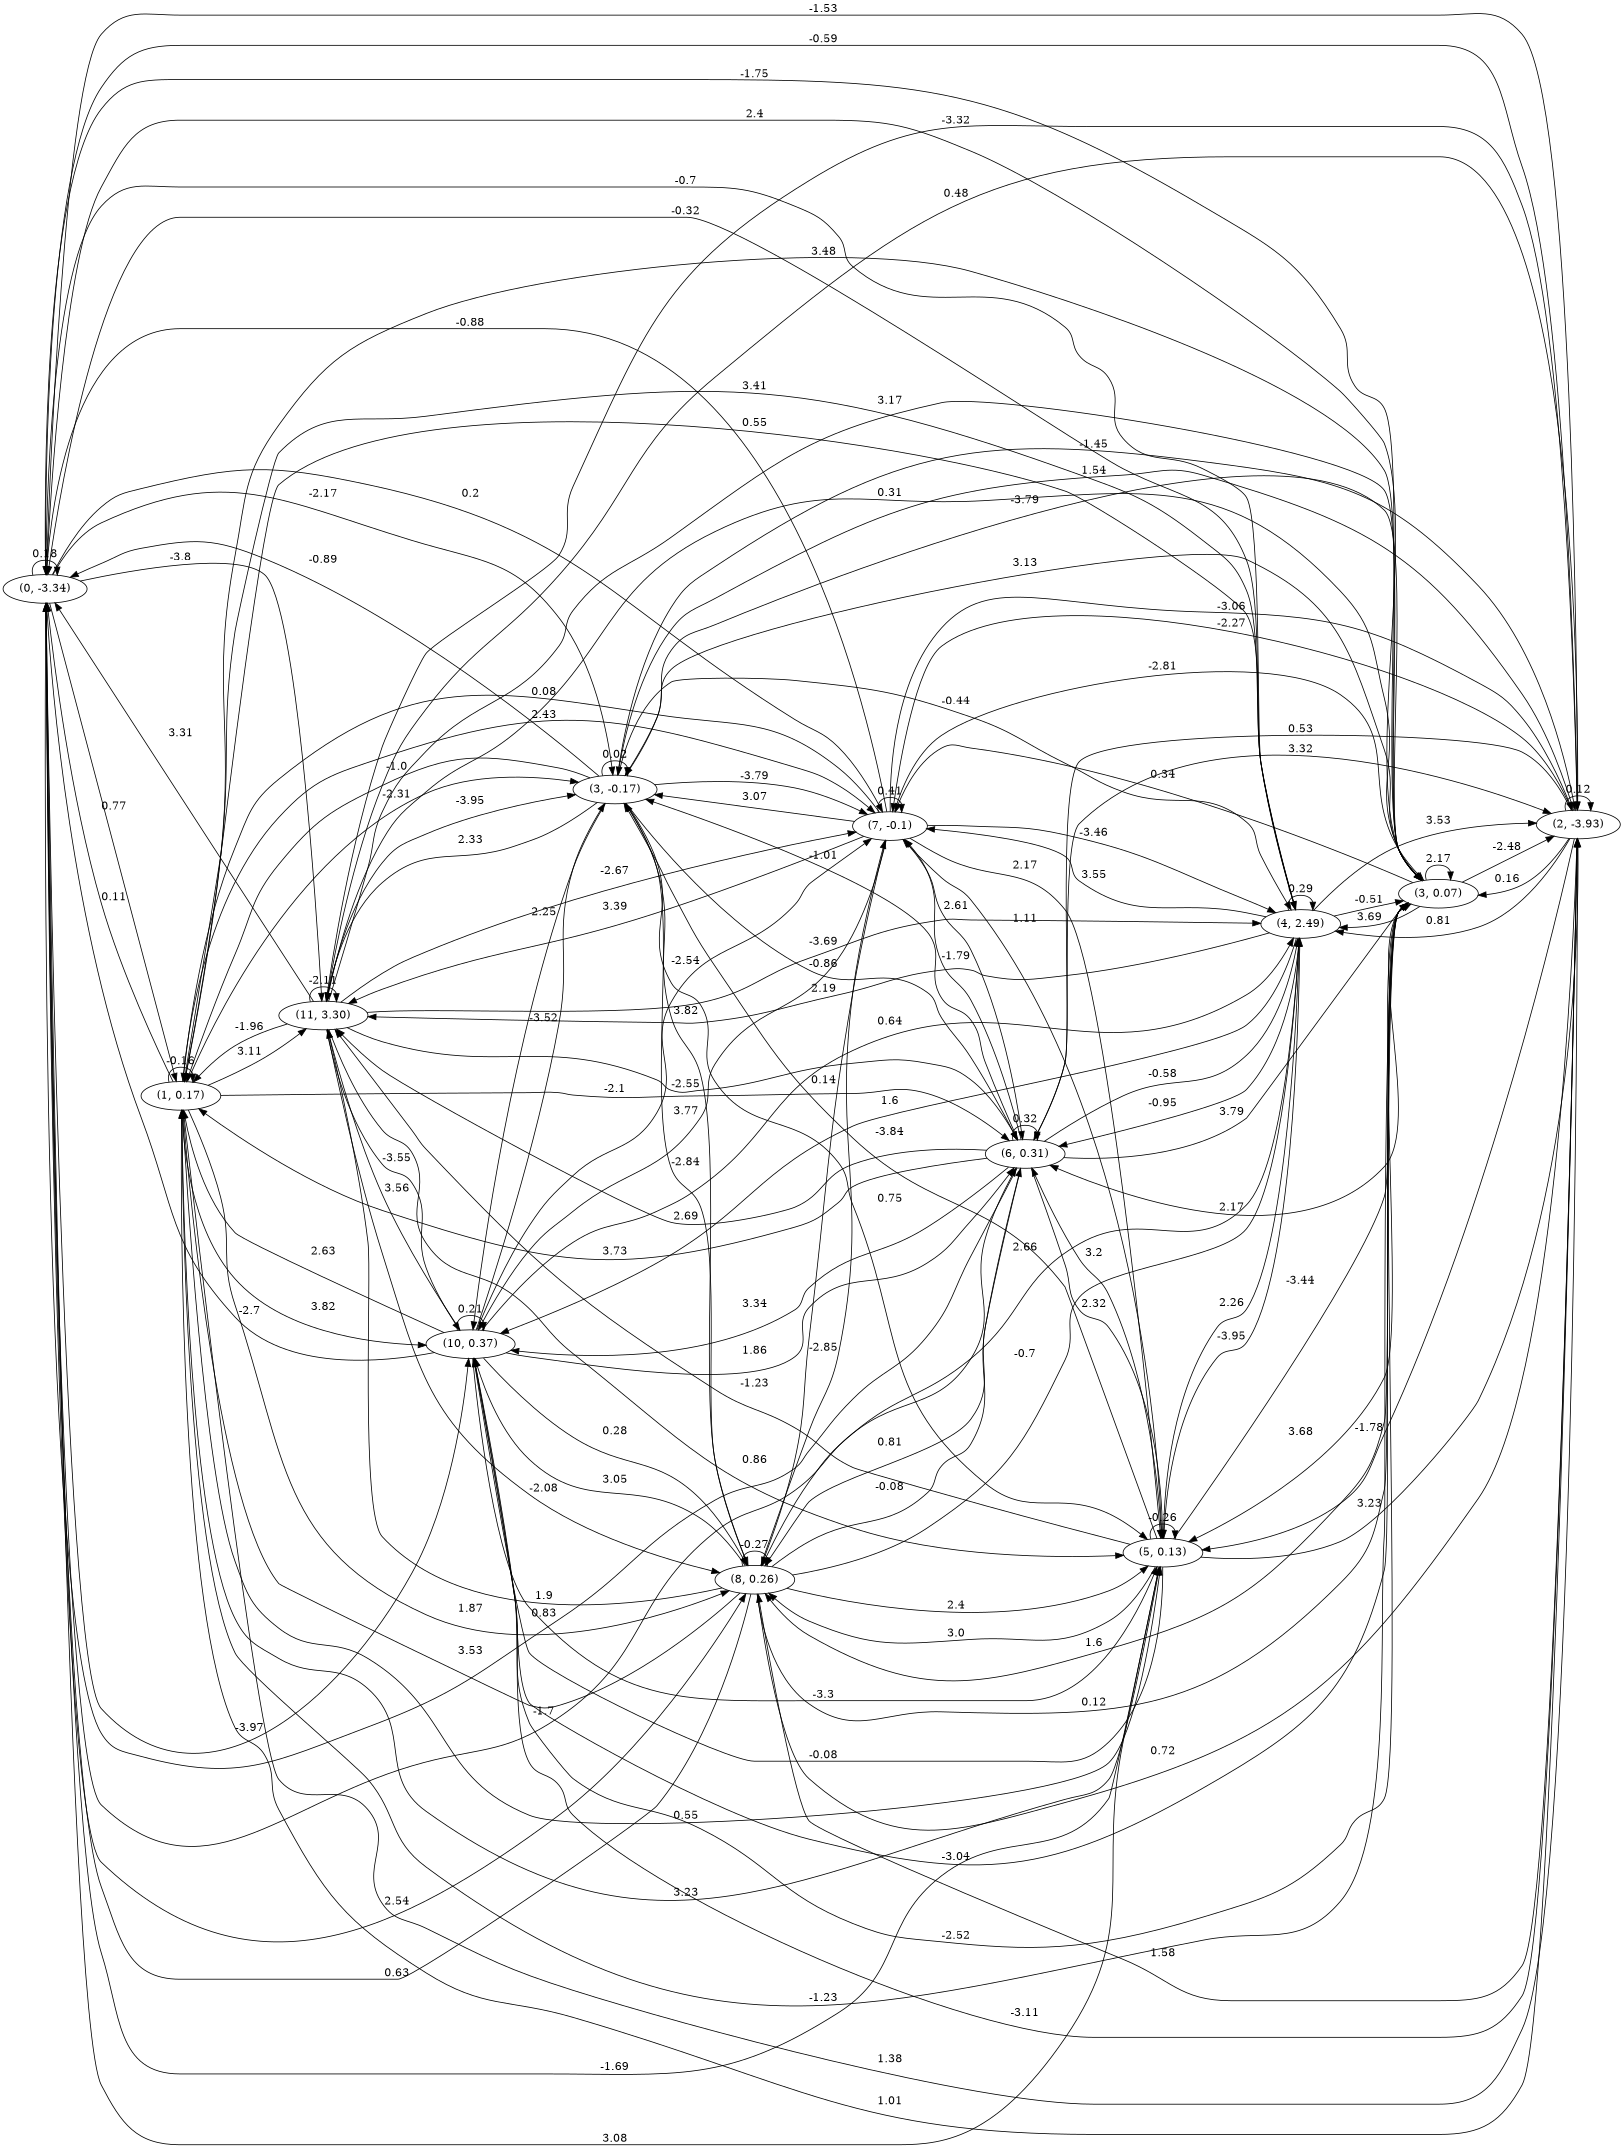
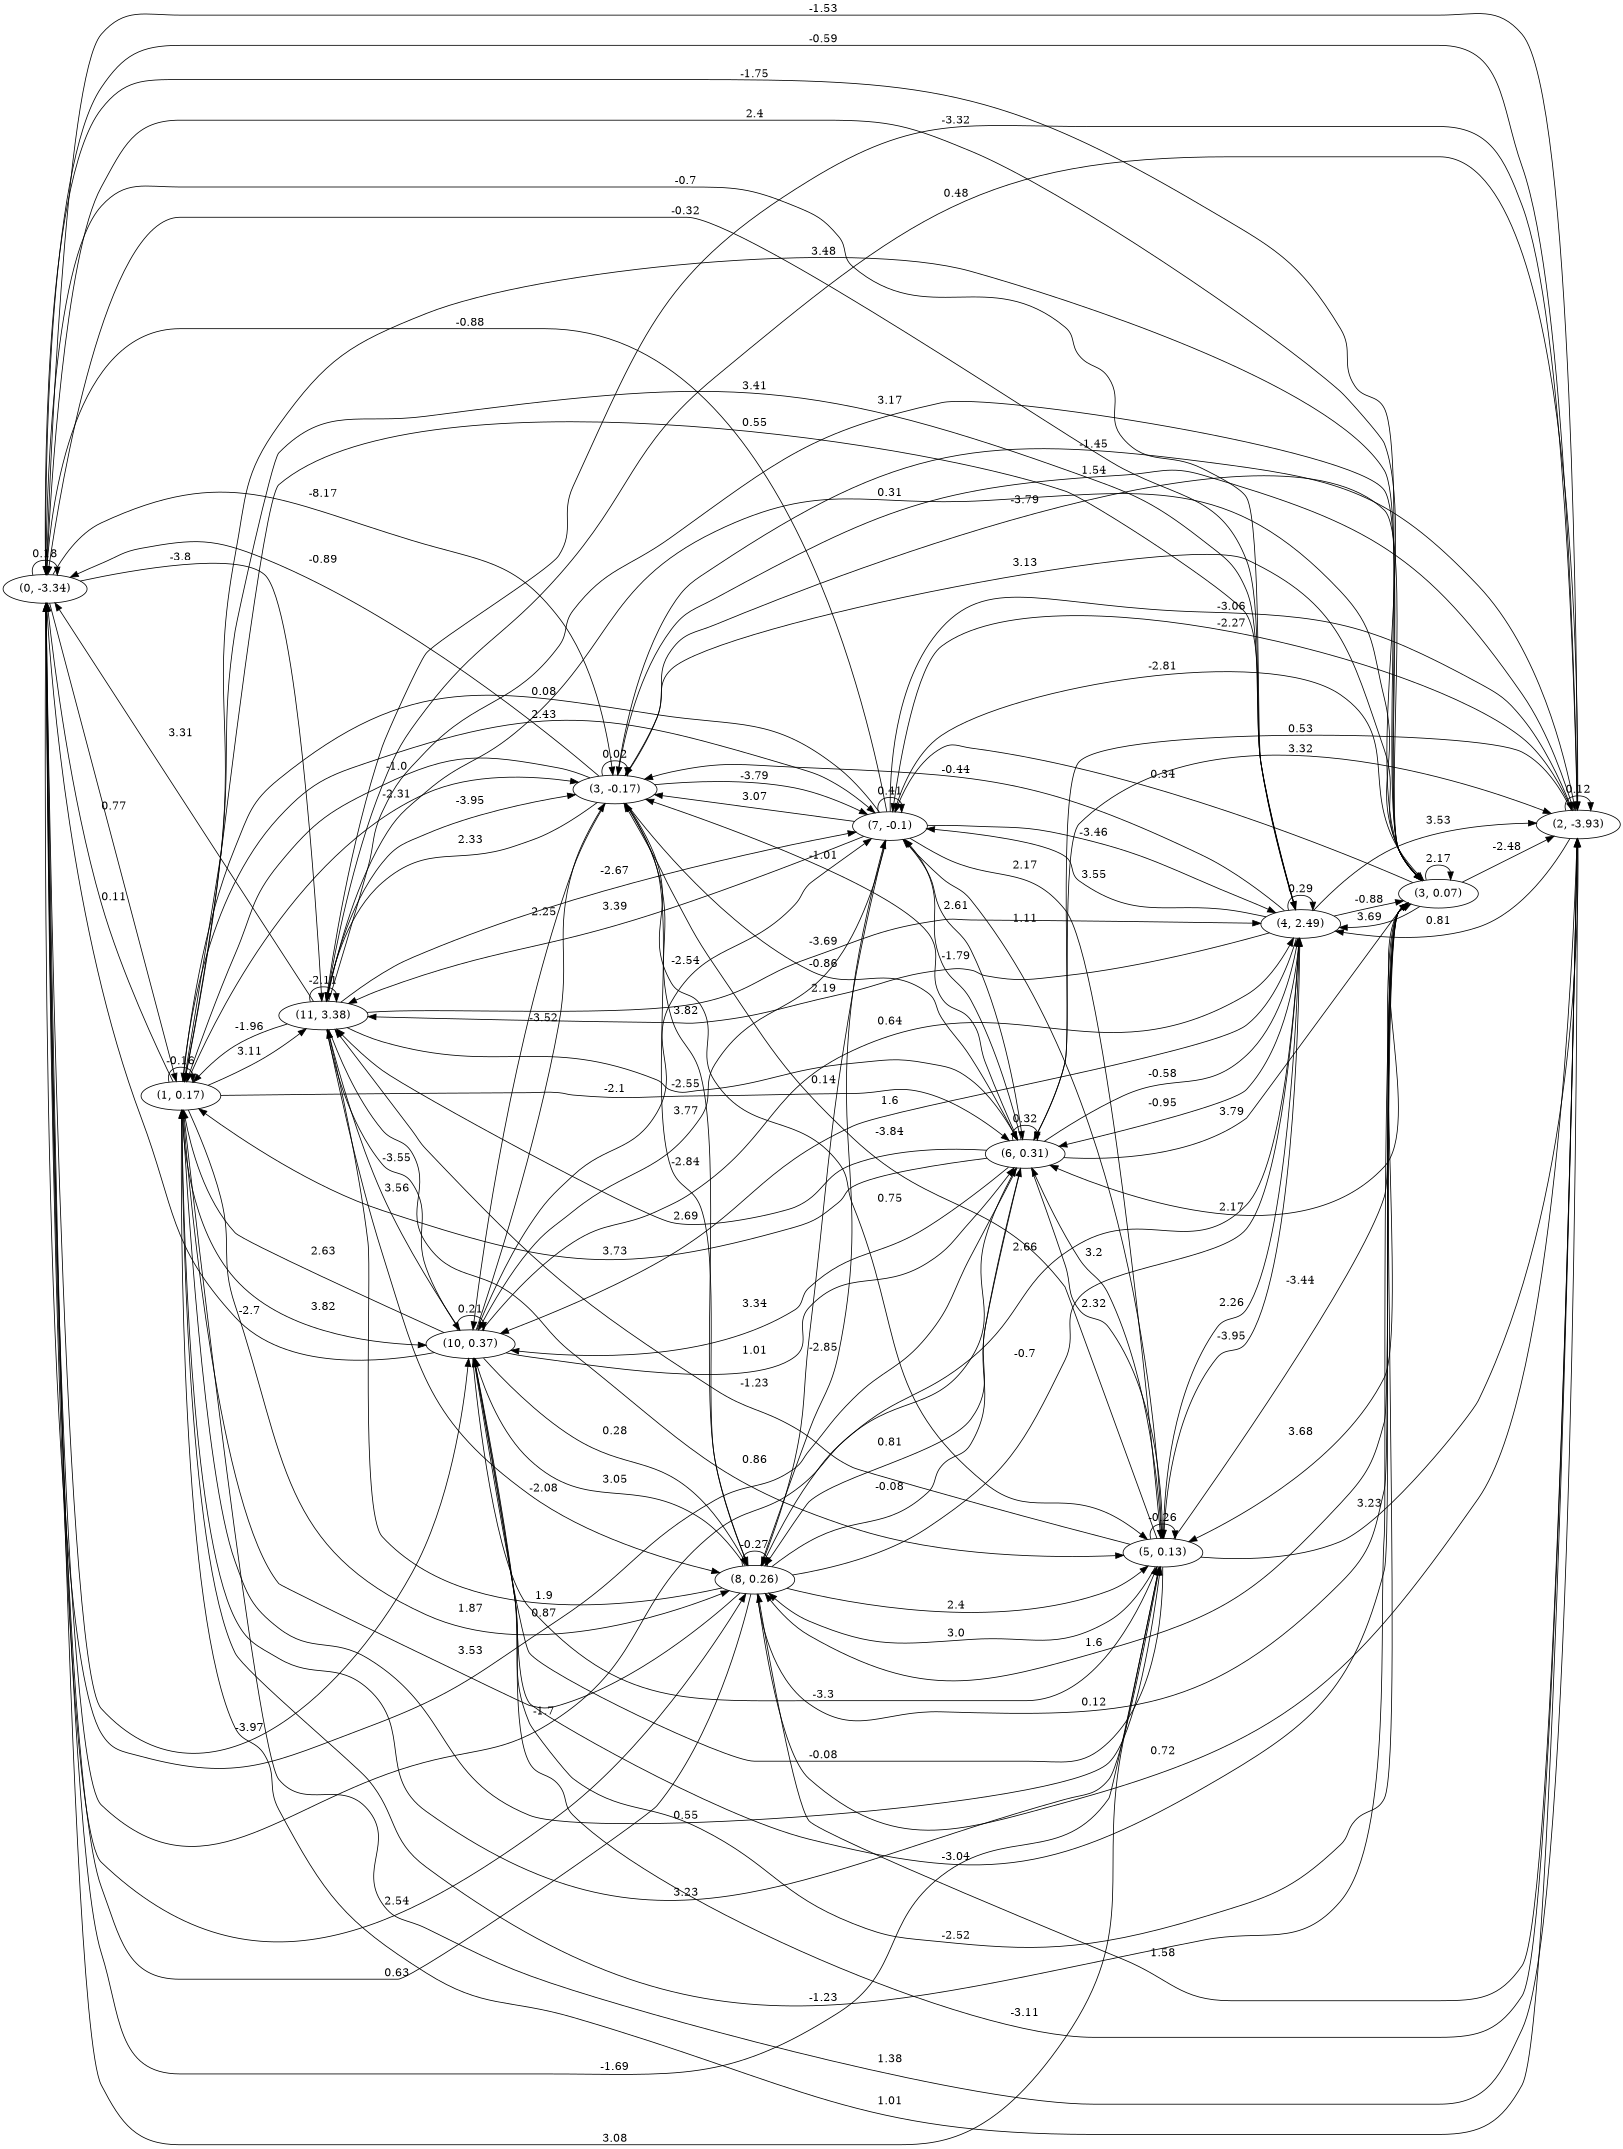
(323, 494) -> (323, 494)
(490, 522) -> none
(960, 713) -> (983, 781)
(1535, 877) -> none
(1370, 900) -> (1370, 900)
(323, 1015) -> (323, 1015)
(1459, 1247) -> none
(755, 1351) -> (755, 1351)
(544, 1614) -> (544, 1614)
